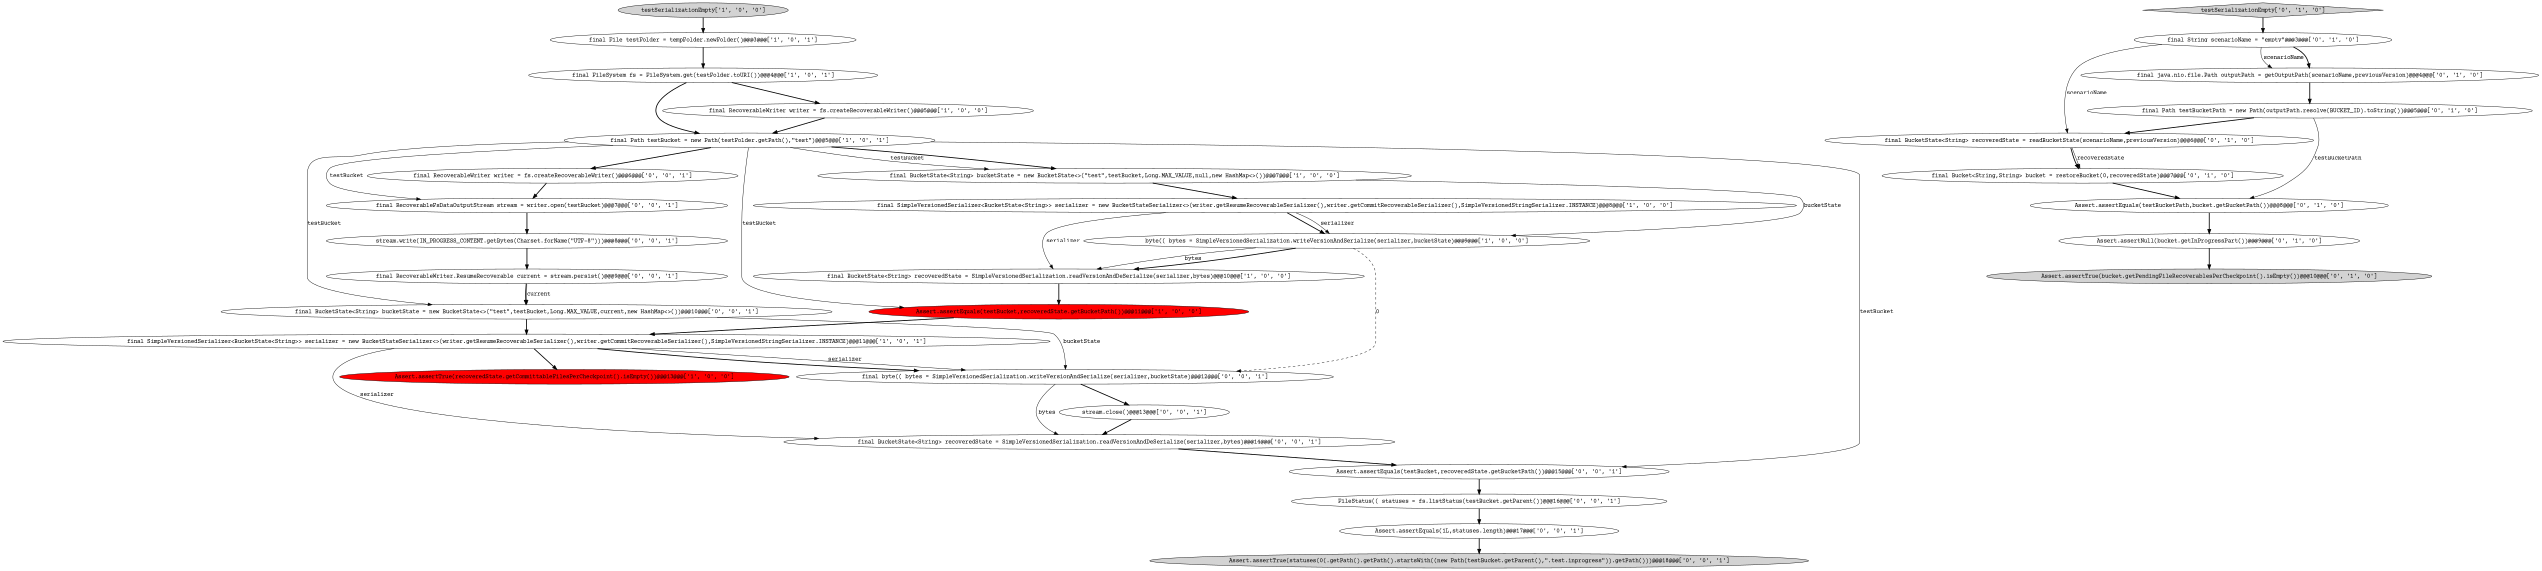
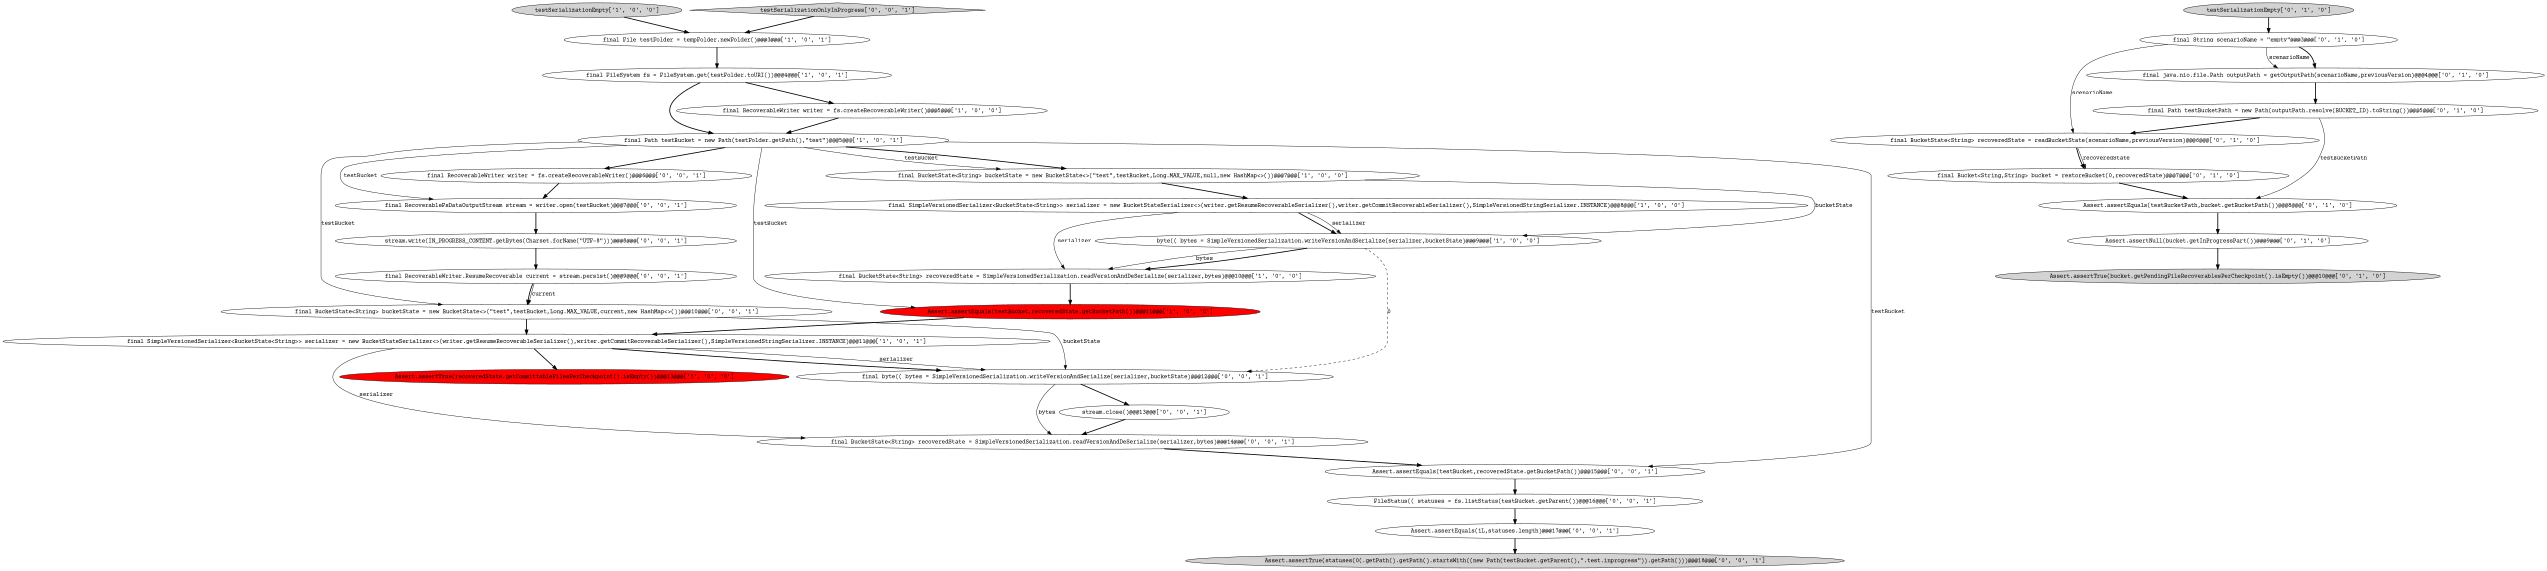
none -> (837, 10)
(2263, 10) -> (2269, 10)
